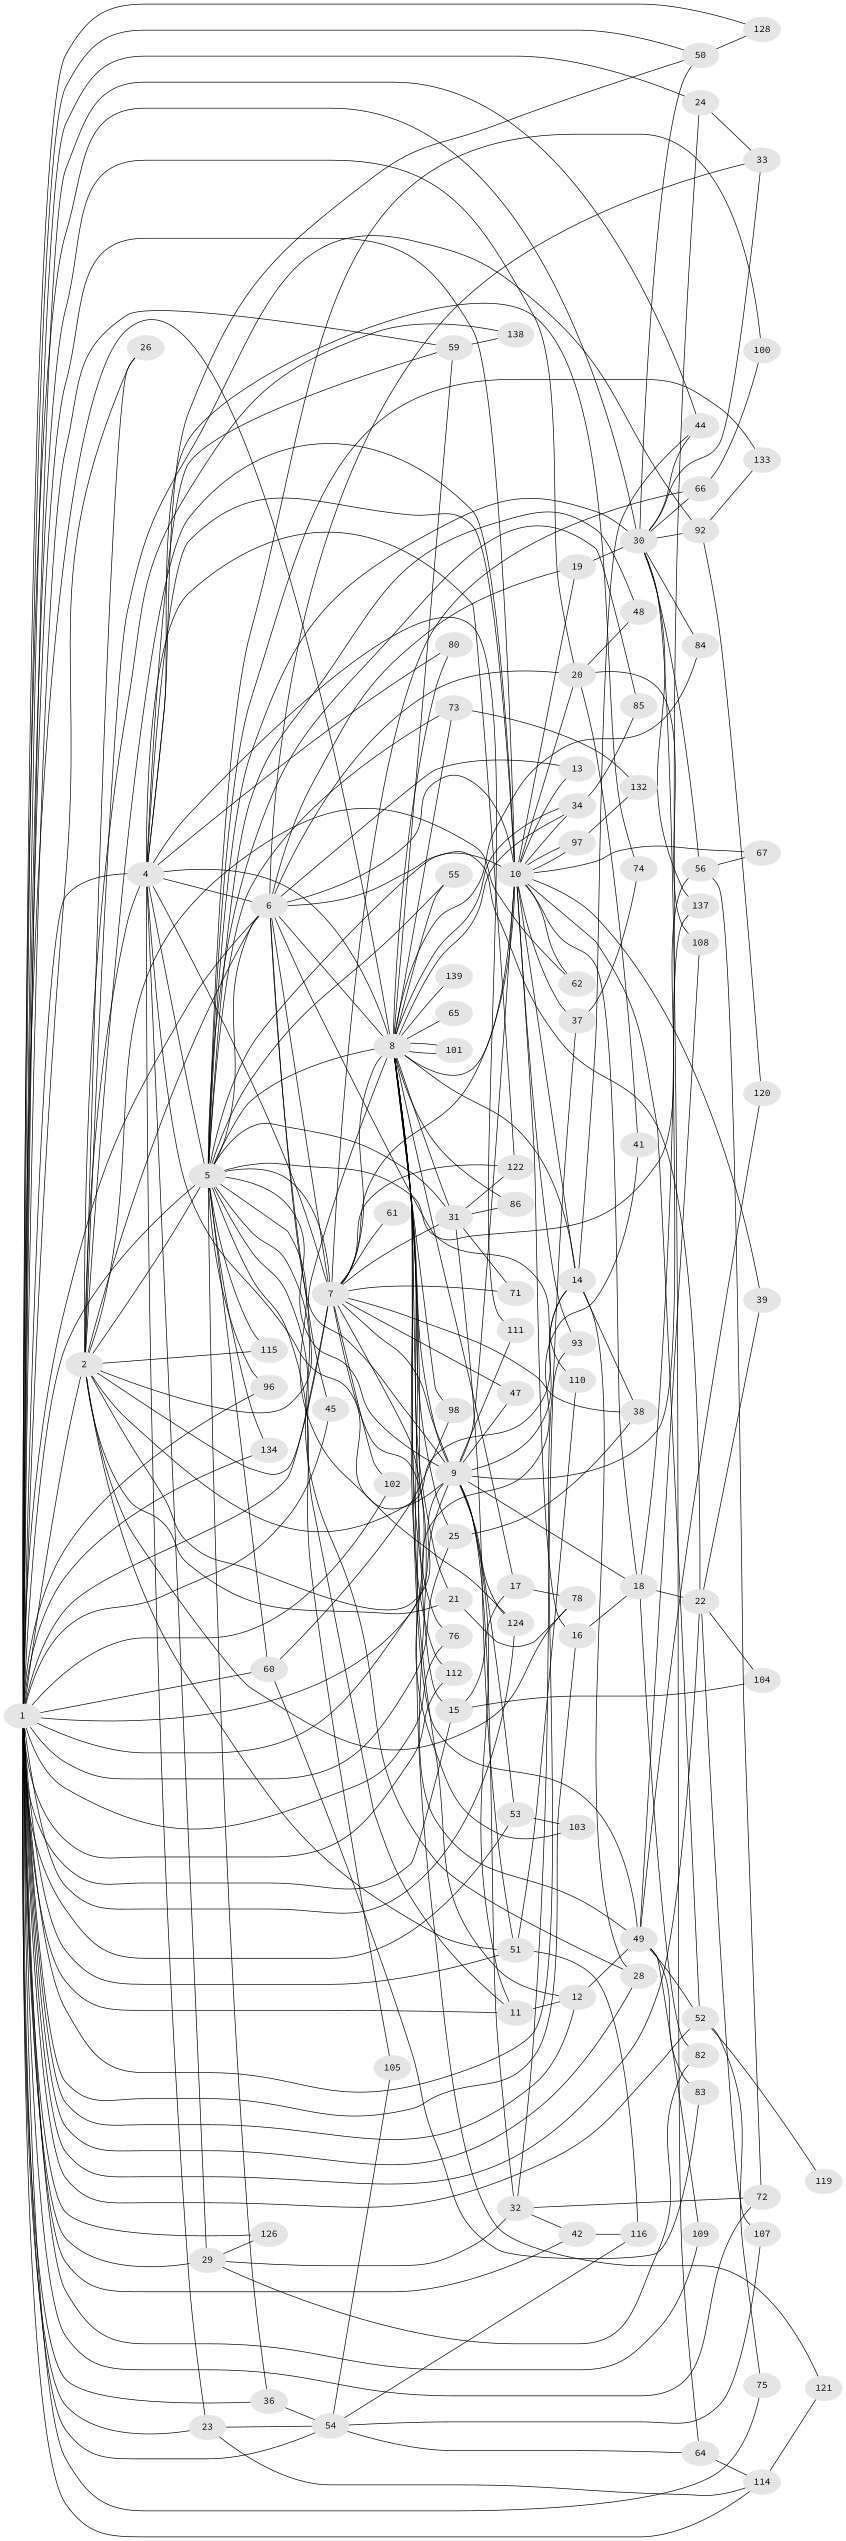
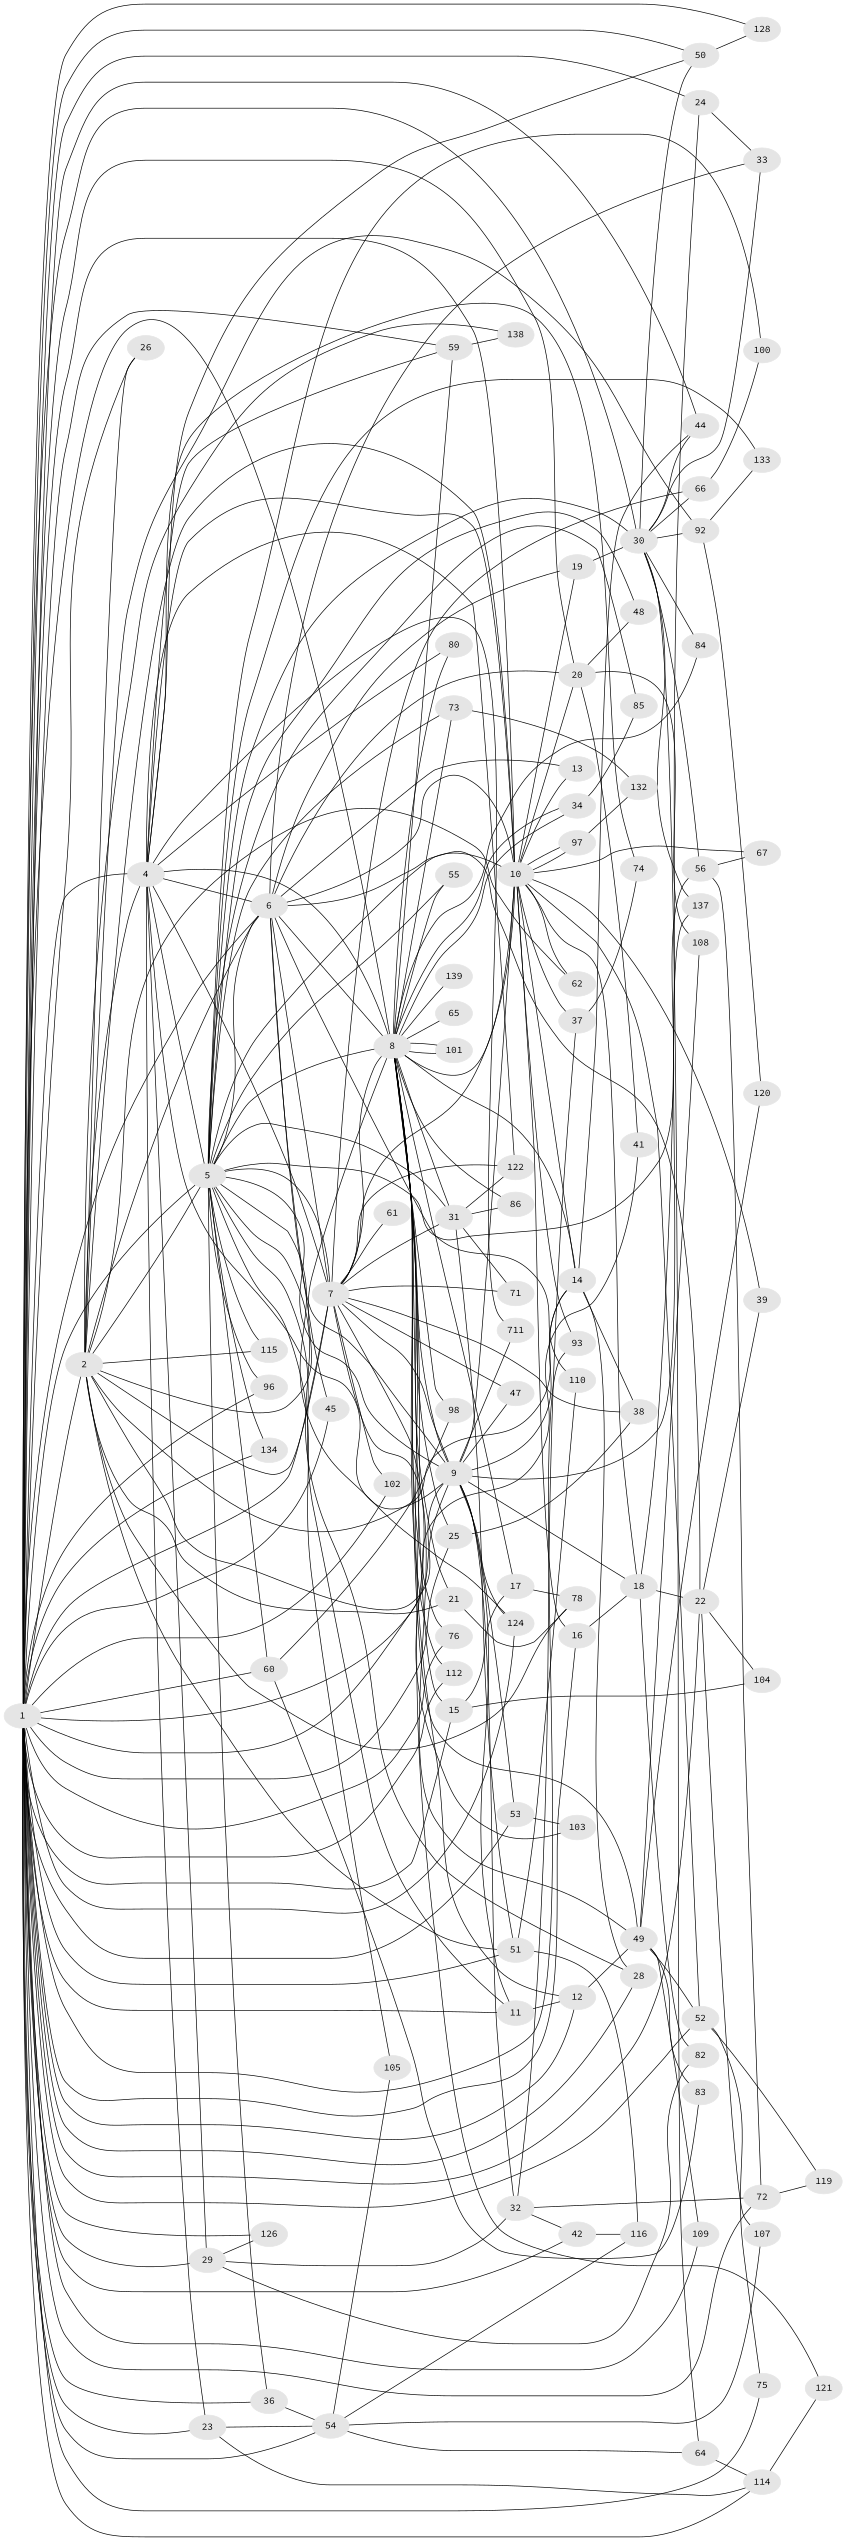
(545, 840) -> none
(516, 1330) -> (516, 1330)
none -> (793, 2189)
